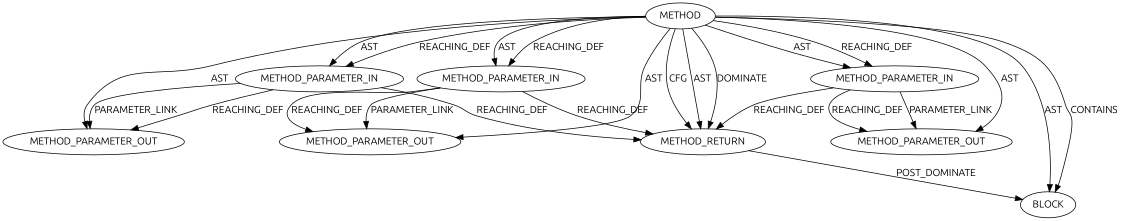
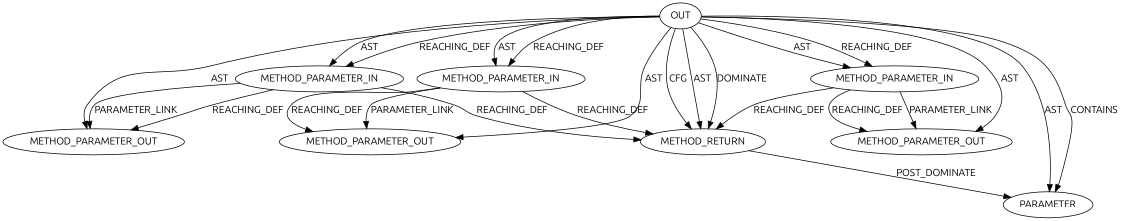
(681, 16) -> (681, 16)
(1048, 205) -> (1048, 205)
